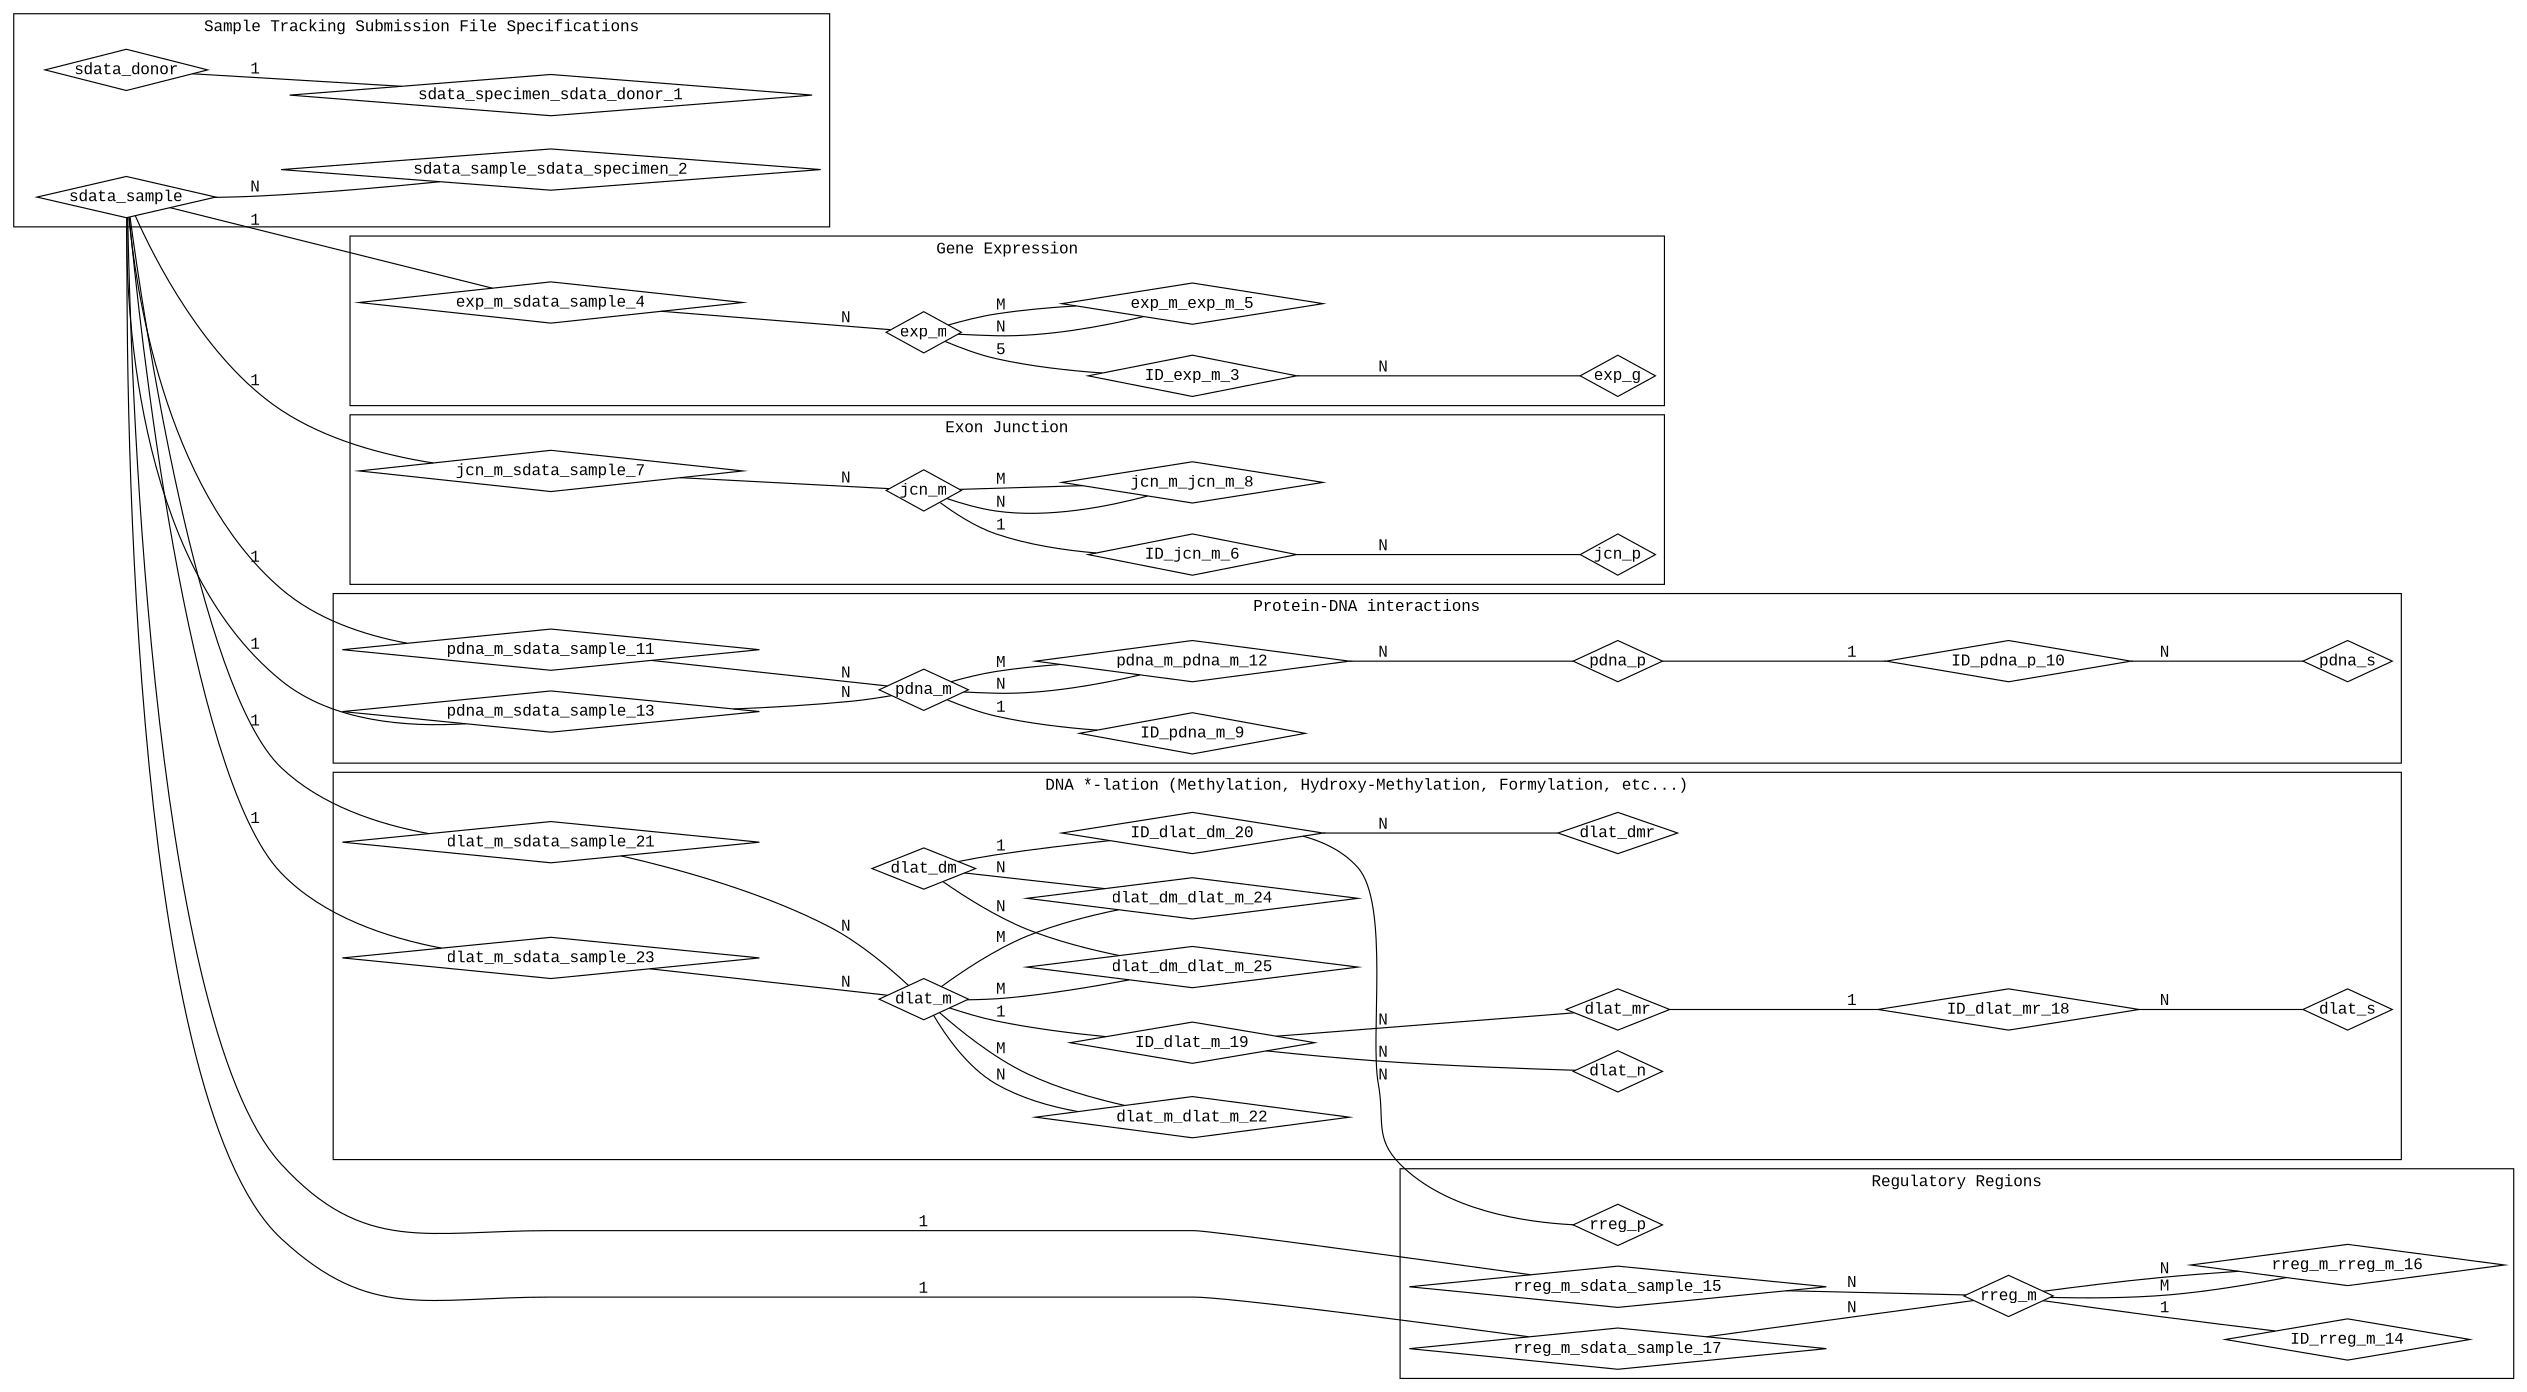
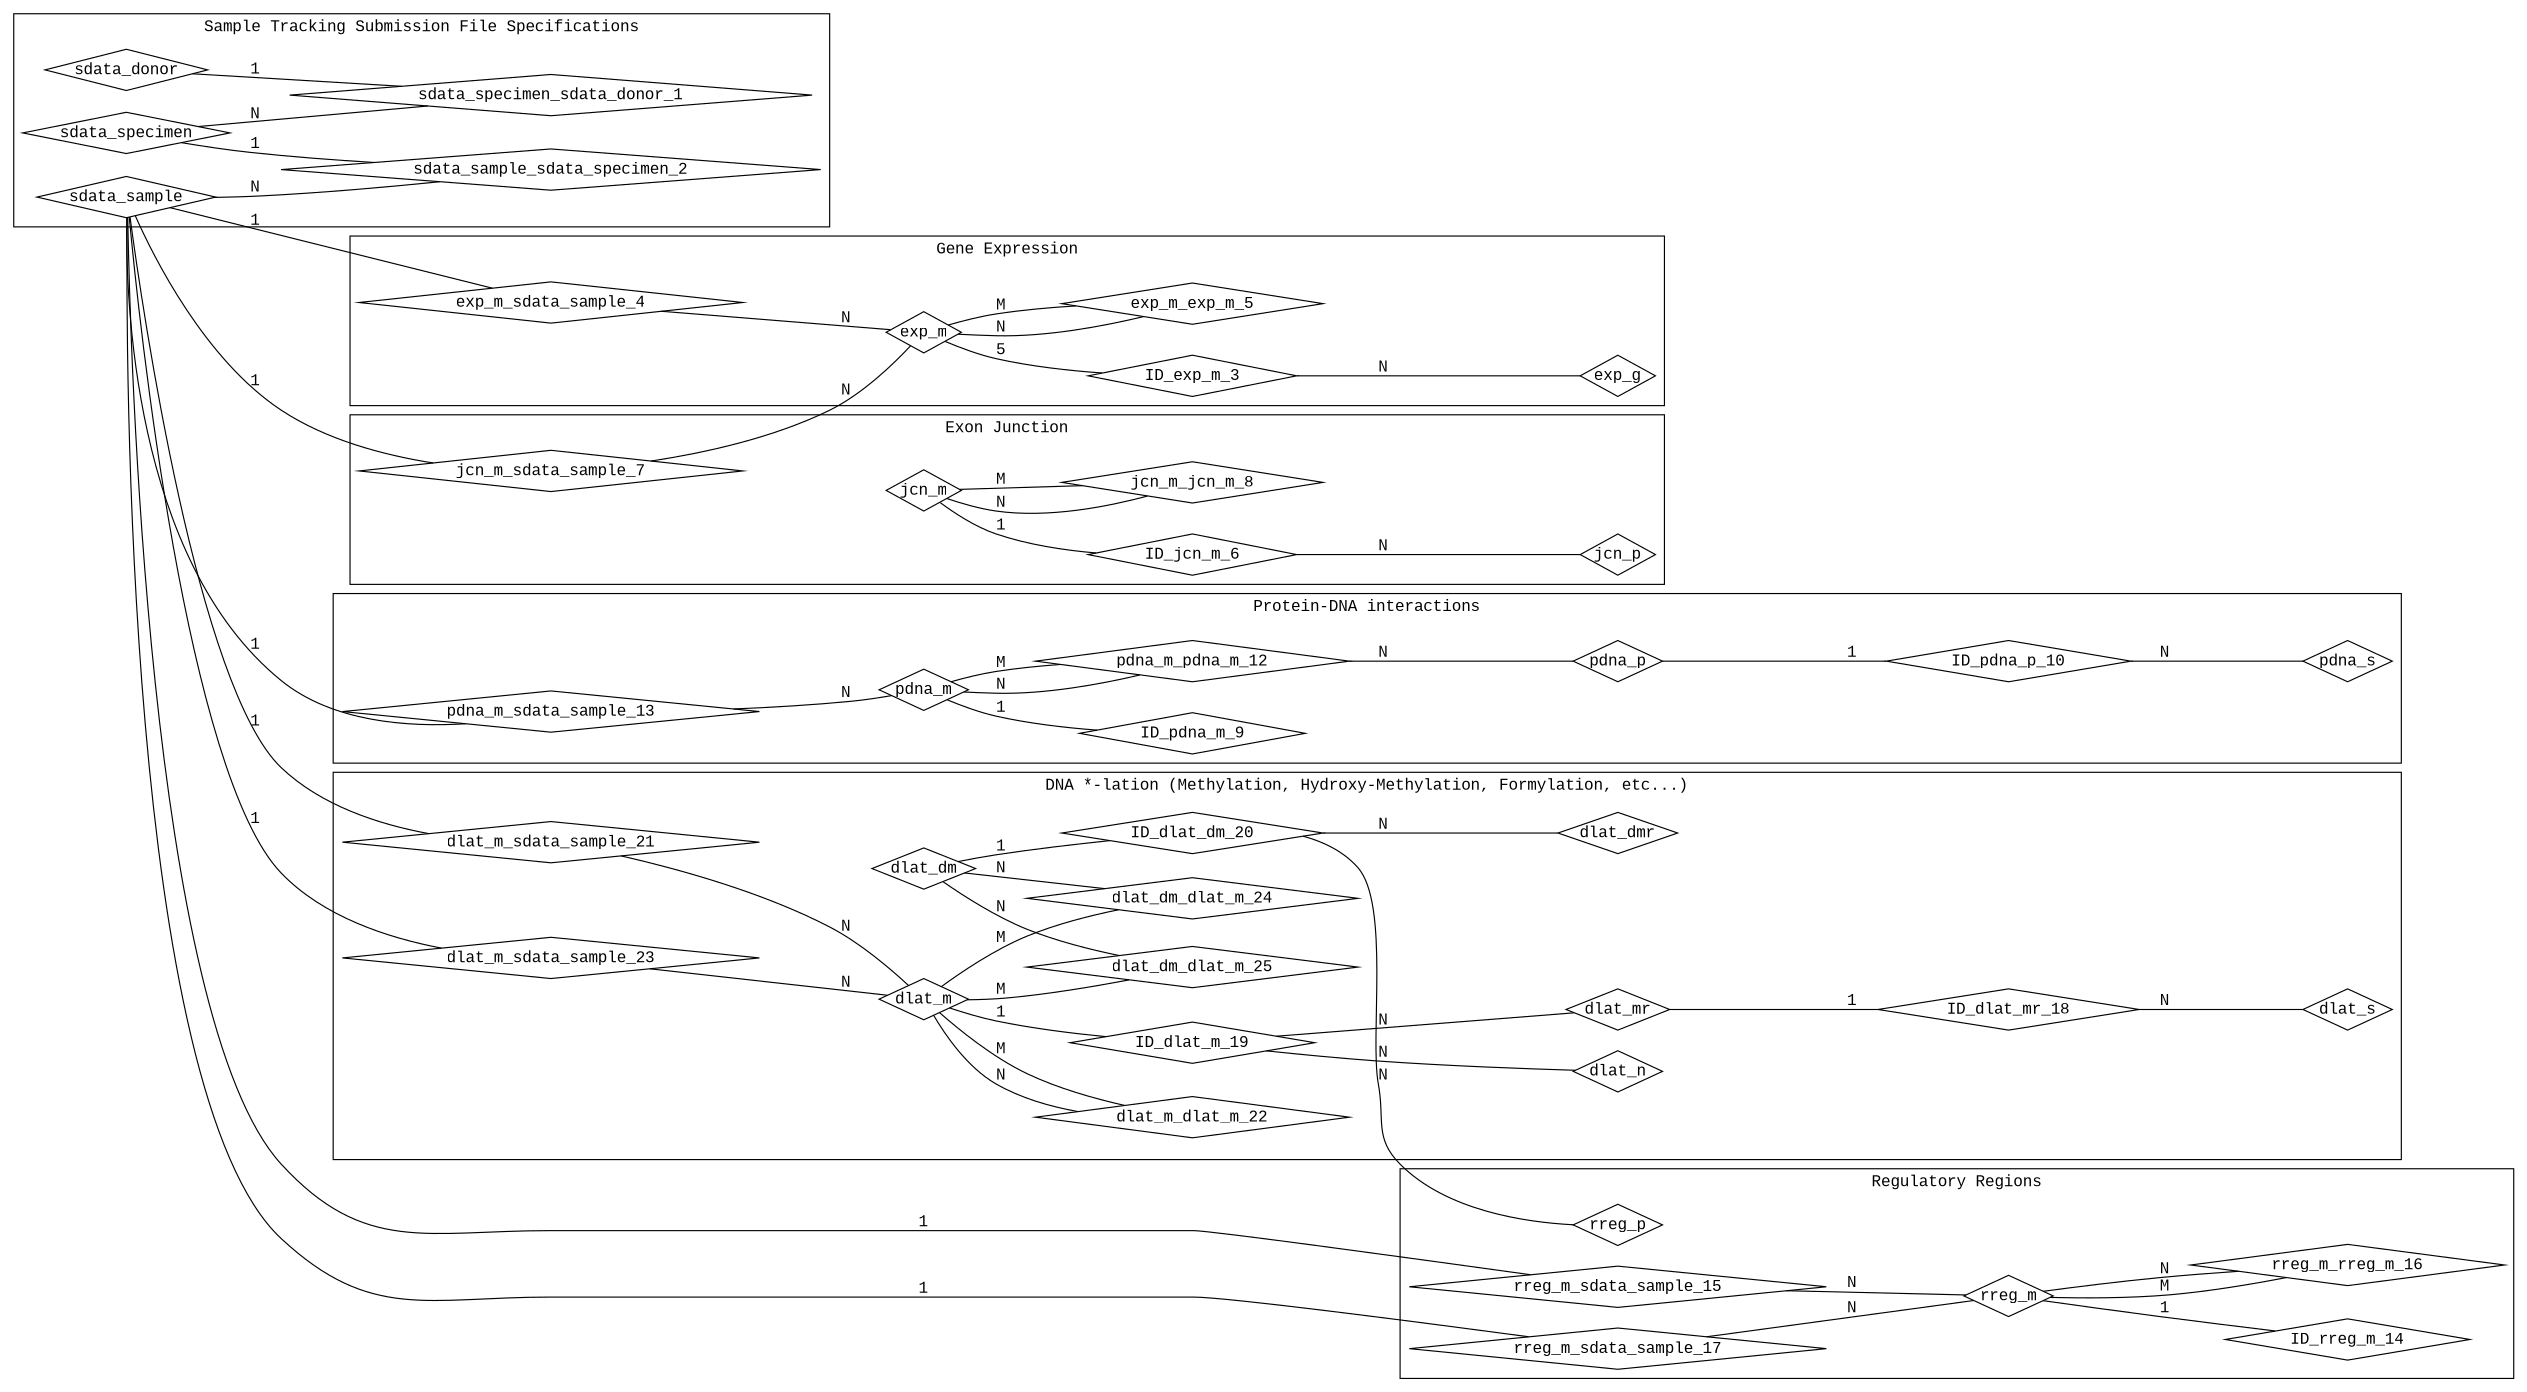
none -> (126, 133)
(785, 483) -> (792, 426)
(551, 650) -> none
